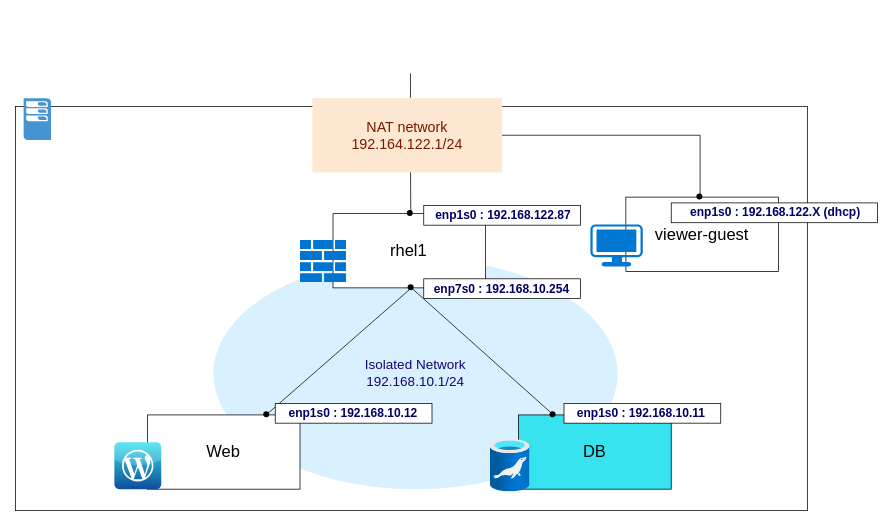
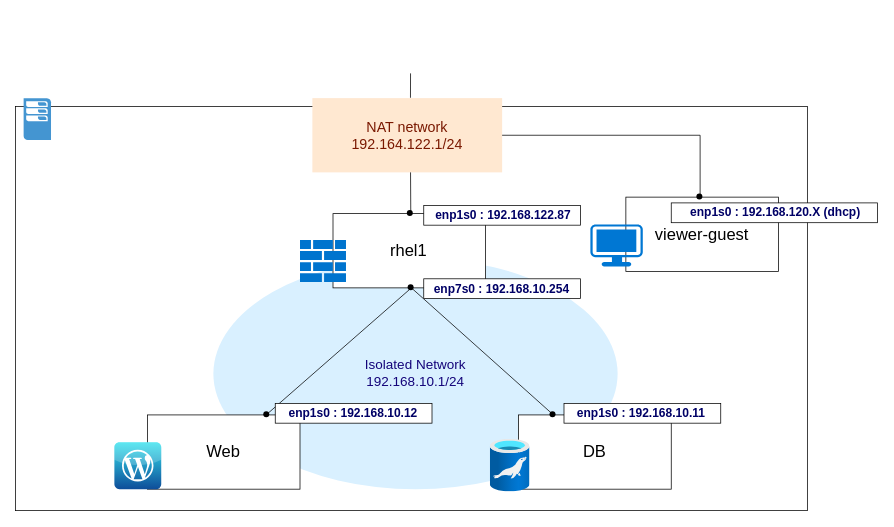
(776, 211) -> (776, 211)
(595, 452) -> (595, 452)
